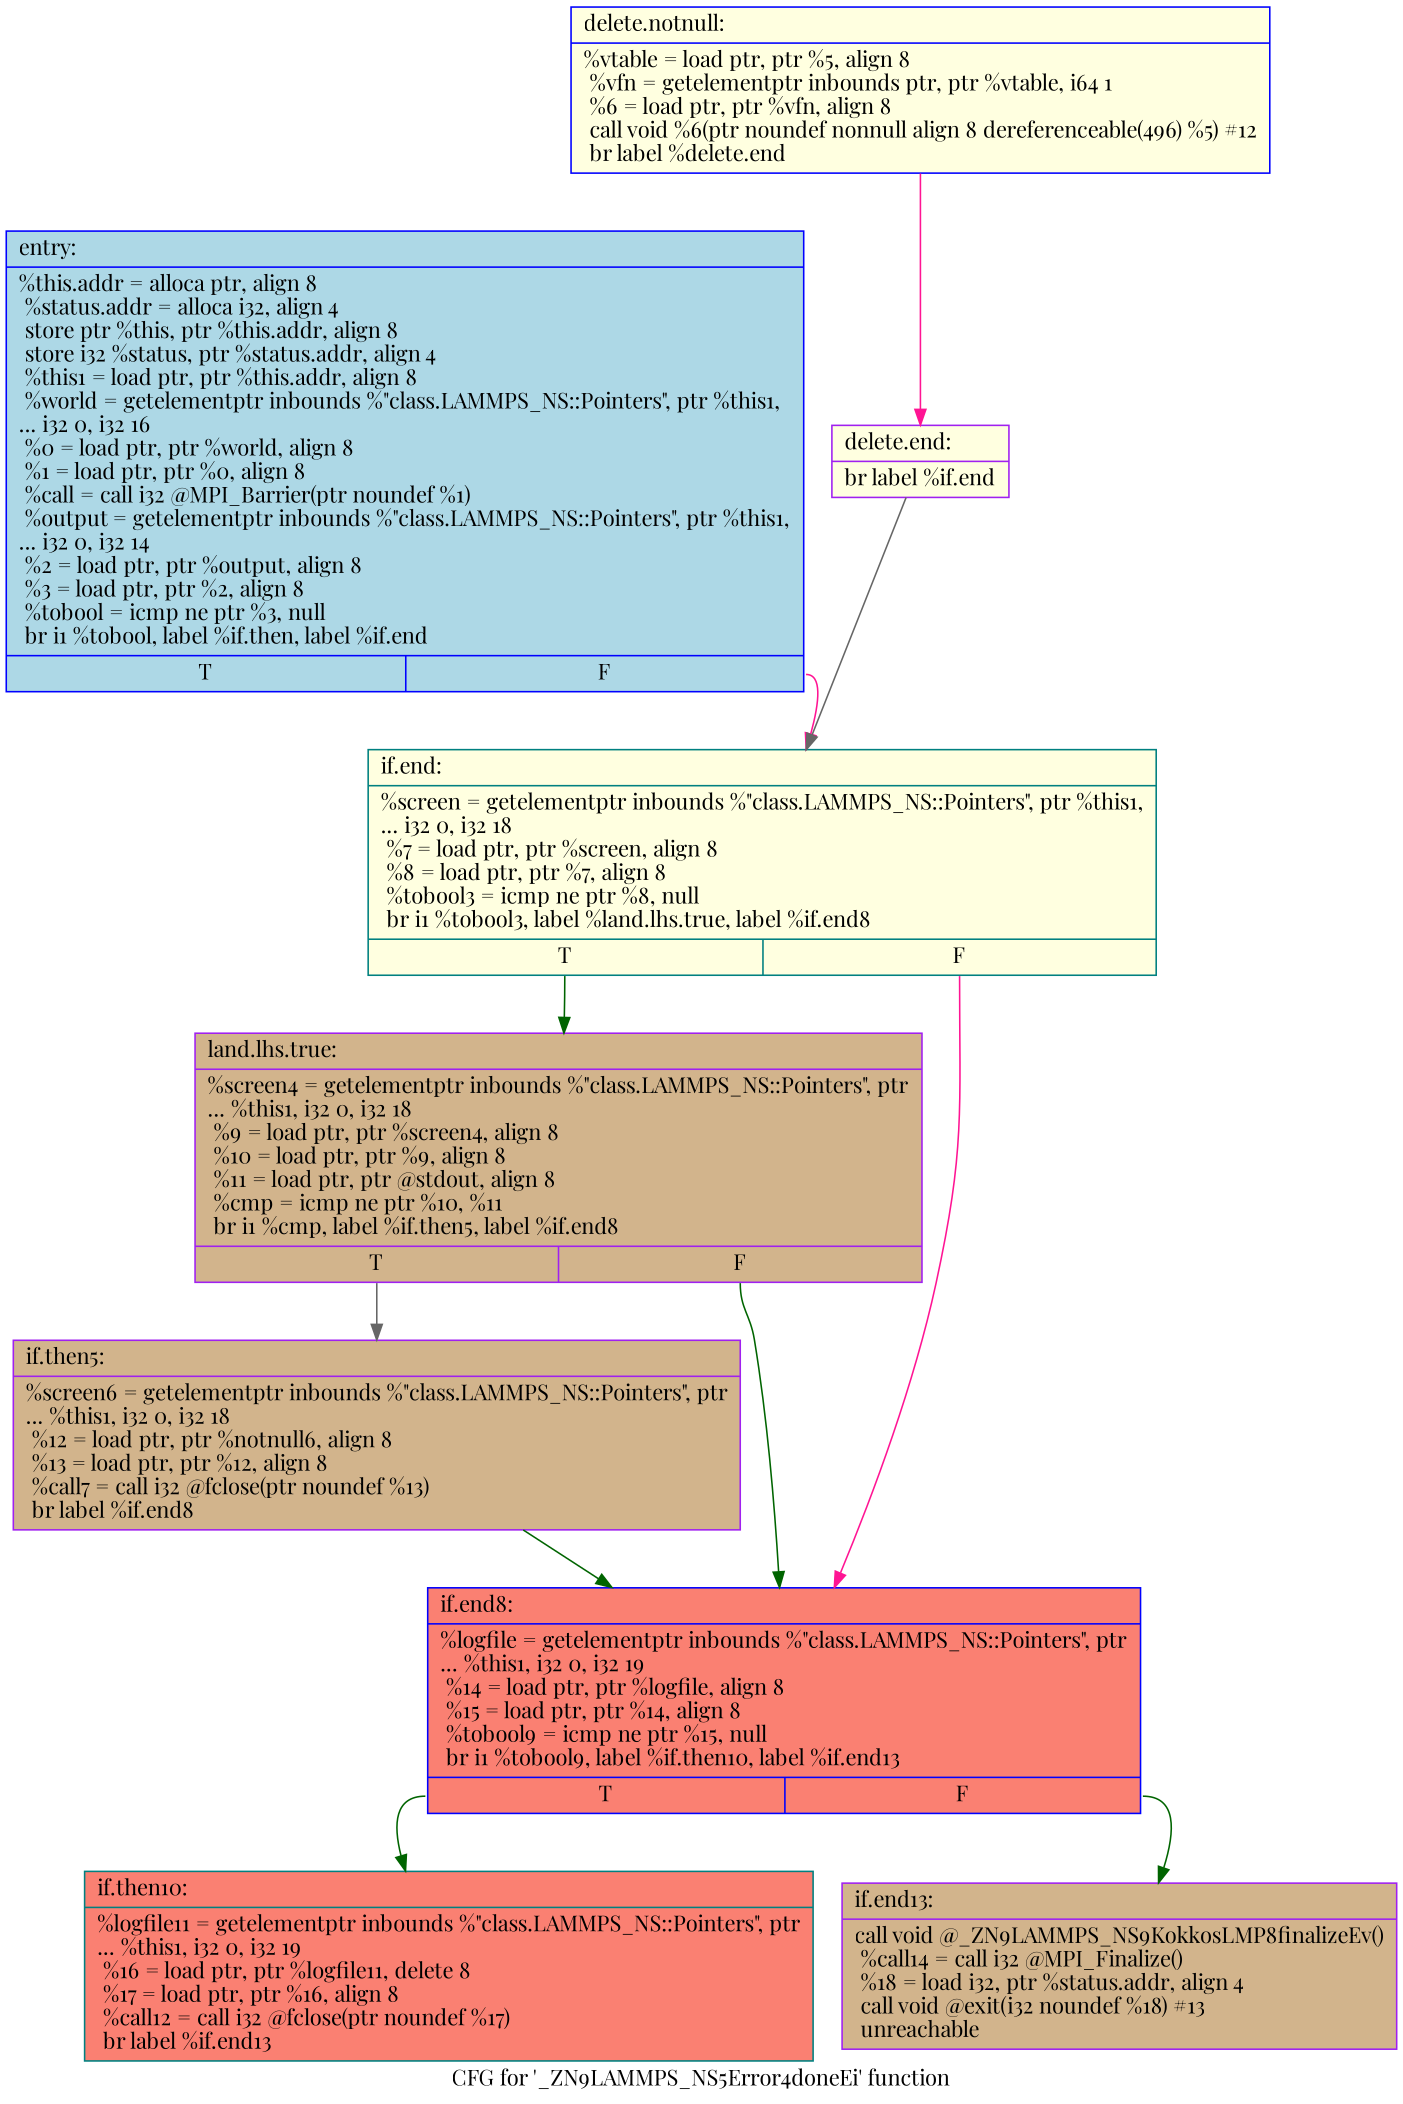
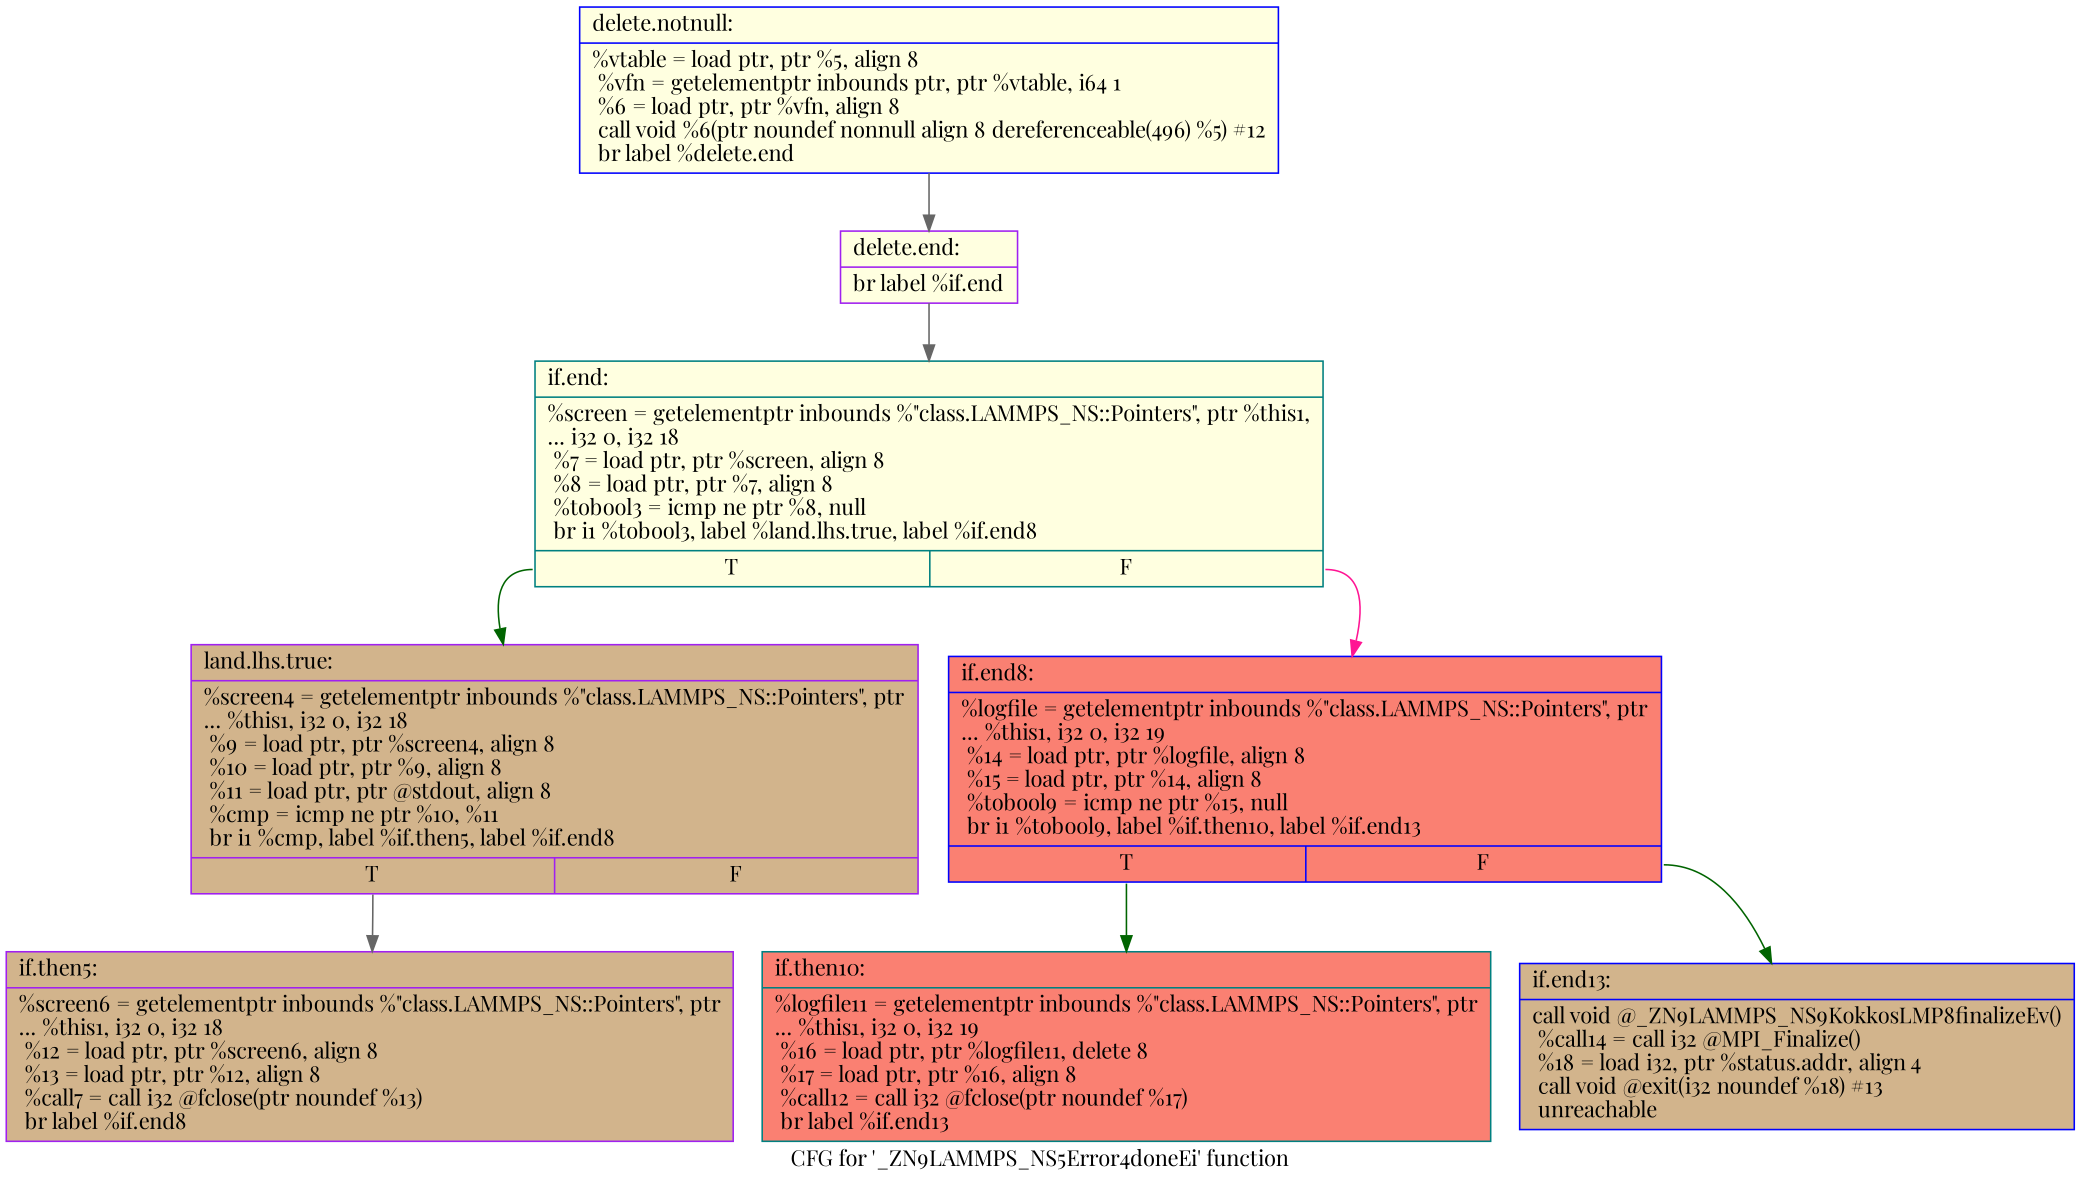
(920, 291) -> (929, 194)
(405, 461) -> none
(766, 1426) -> none
(210, 1441) -> (199, 1052)
(561, 1554) -> none
(1119, 1966) -> (1797, 1047)
